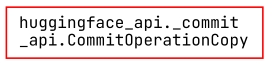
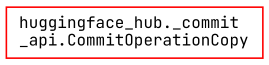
(135, 33) -> (135, 33)
